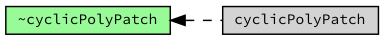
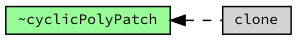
(301, 20) -> (257, 20)
